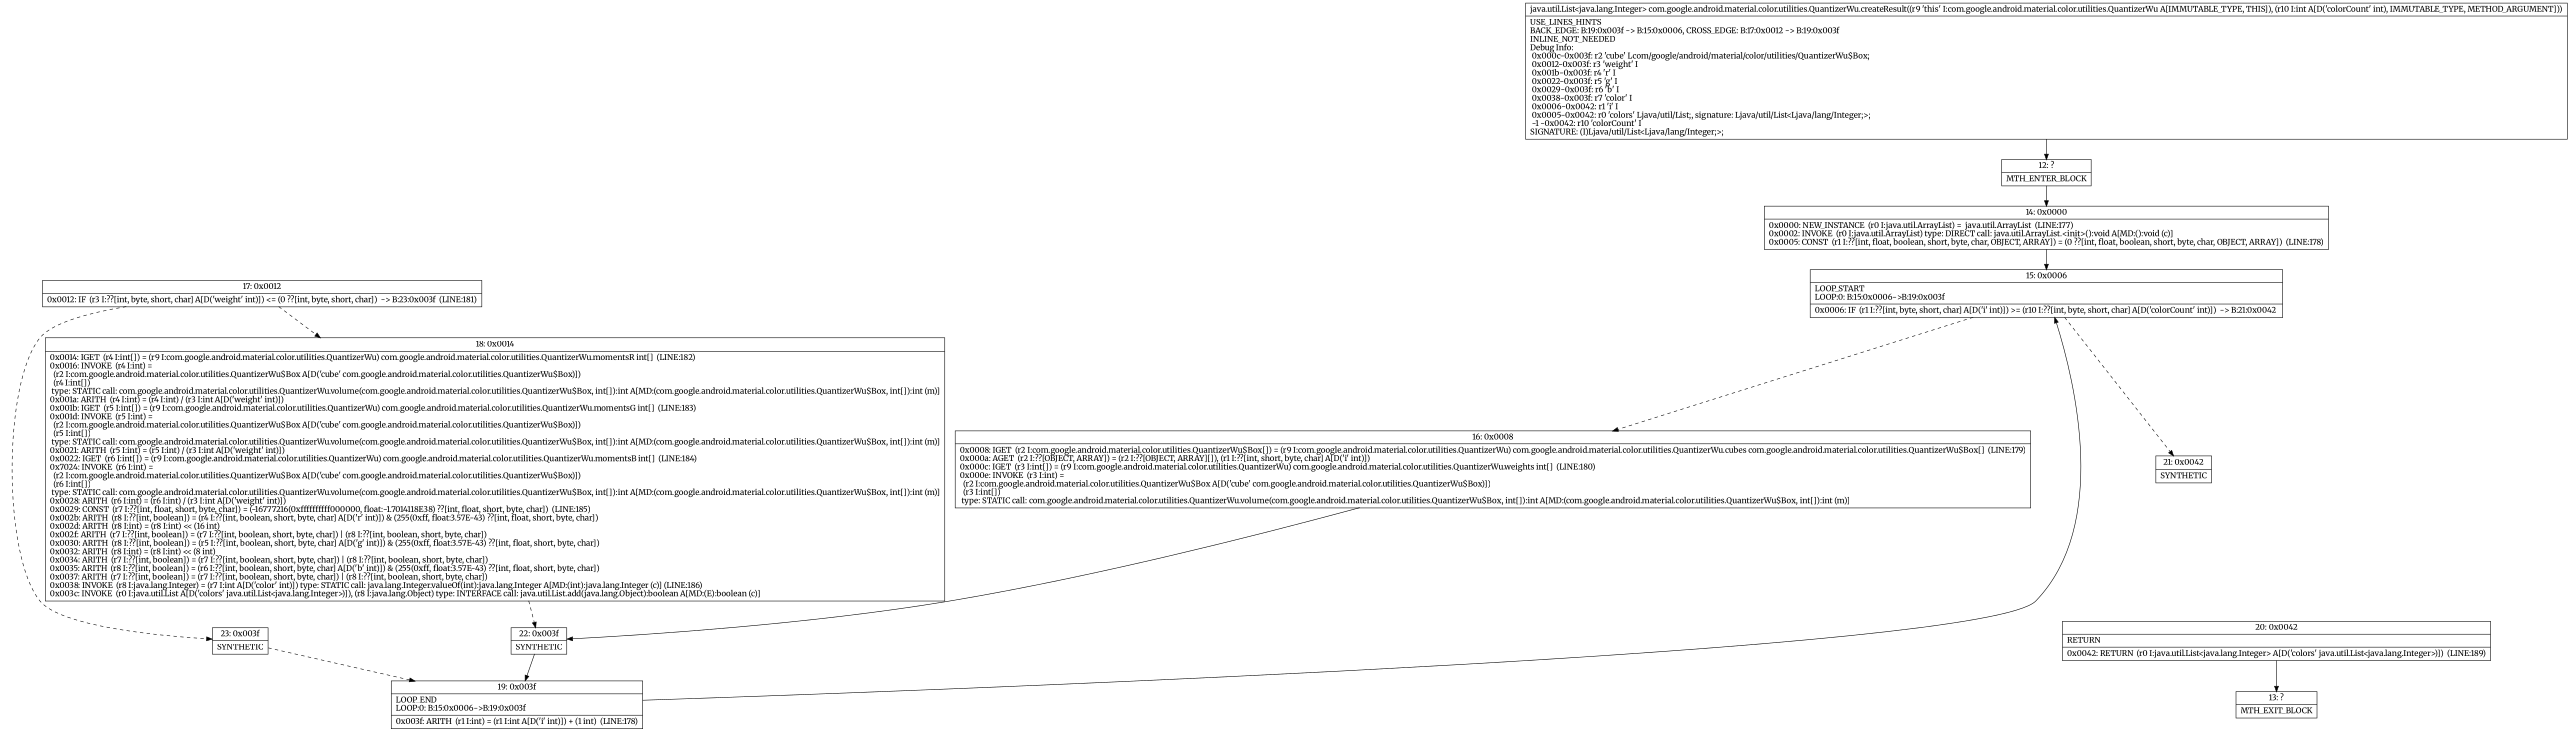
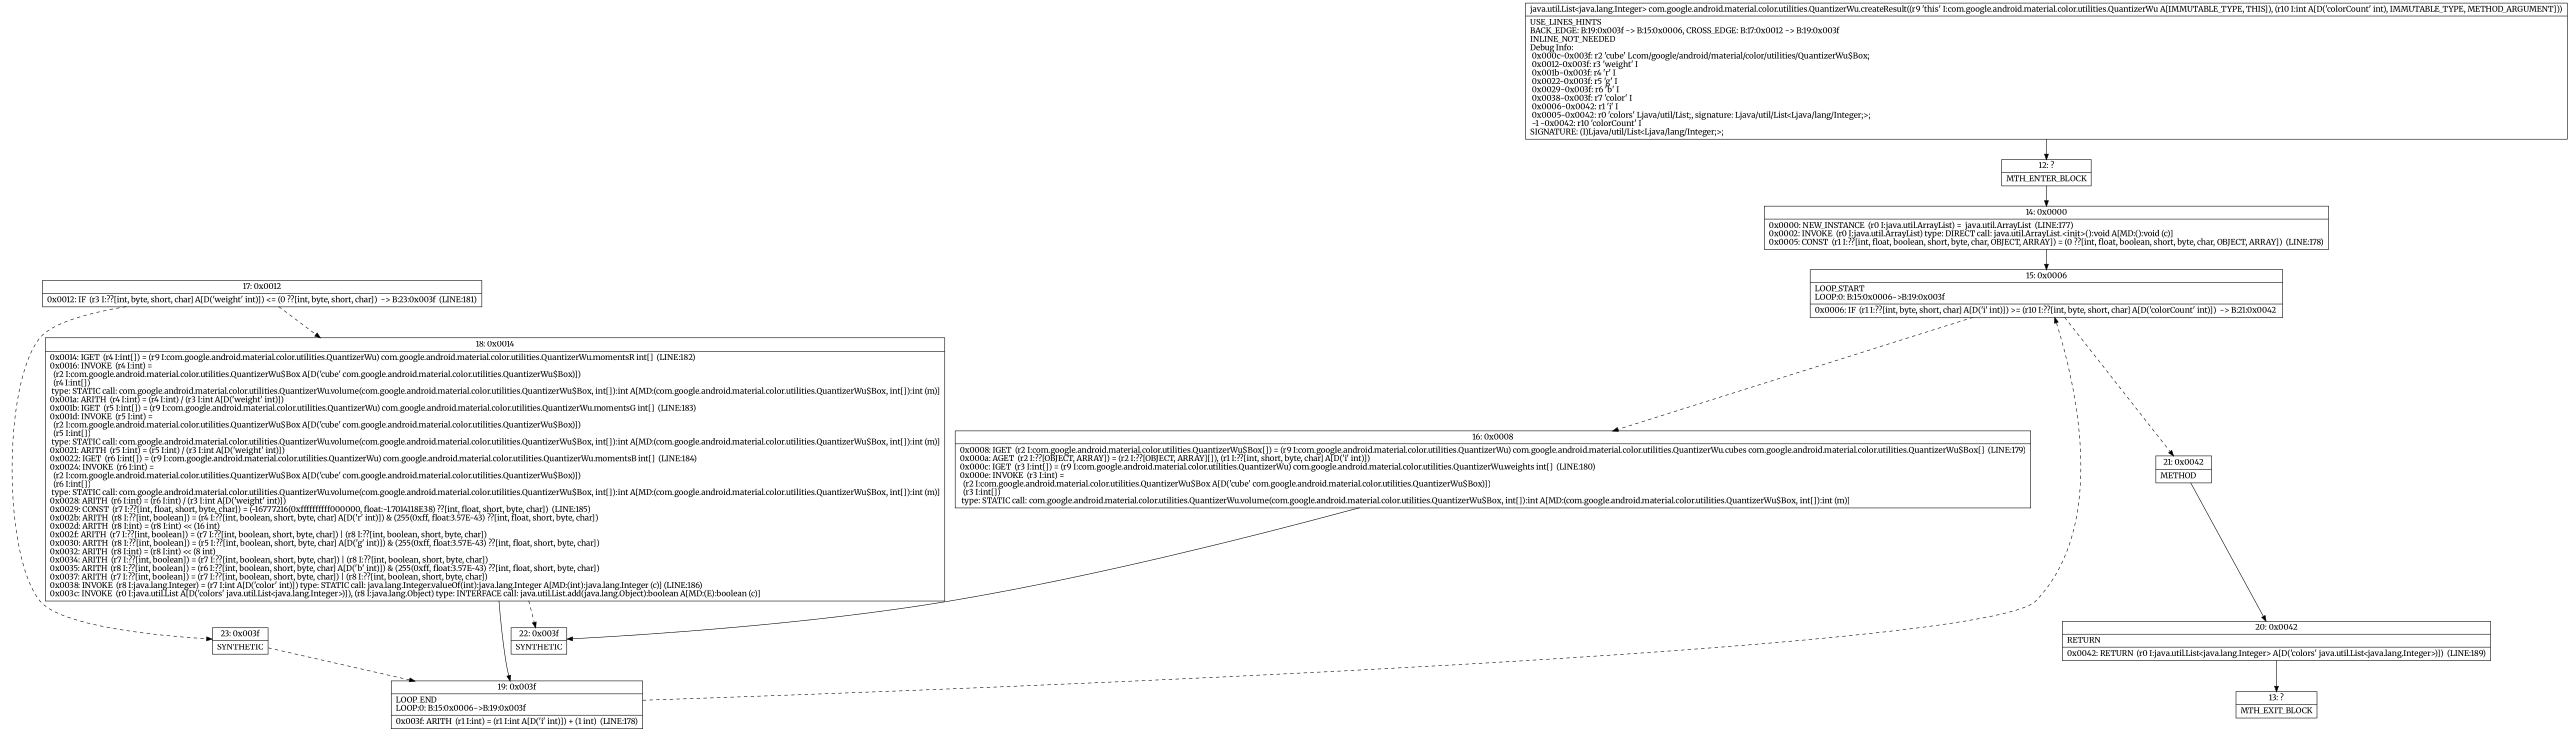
(102, 467) -> (103, 467)
(2184, 476) -> (2178, 476)
none -> (2227, 550)
(1487, 663) -> (1487, 663)
(531, 665) -> (503, 638)
